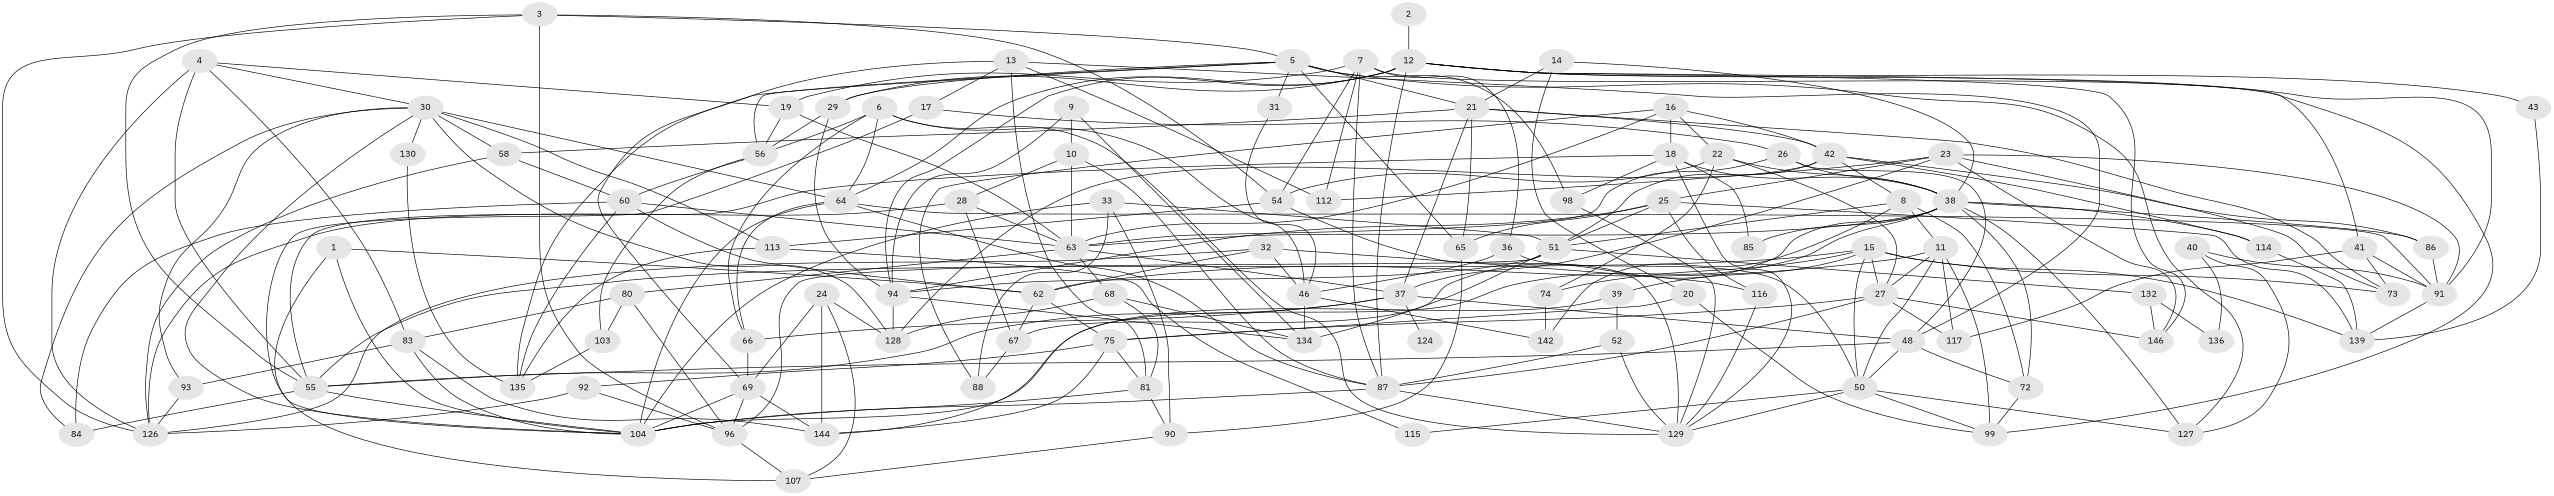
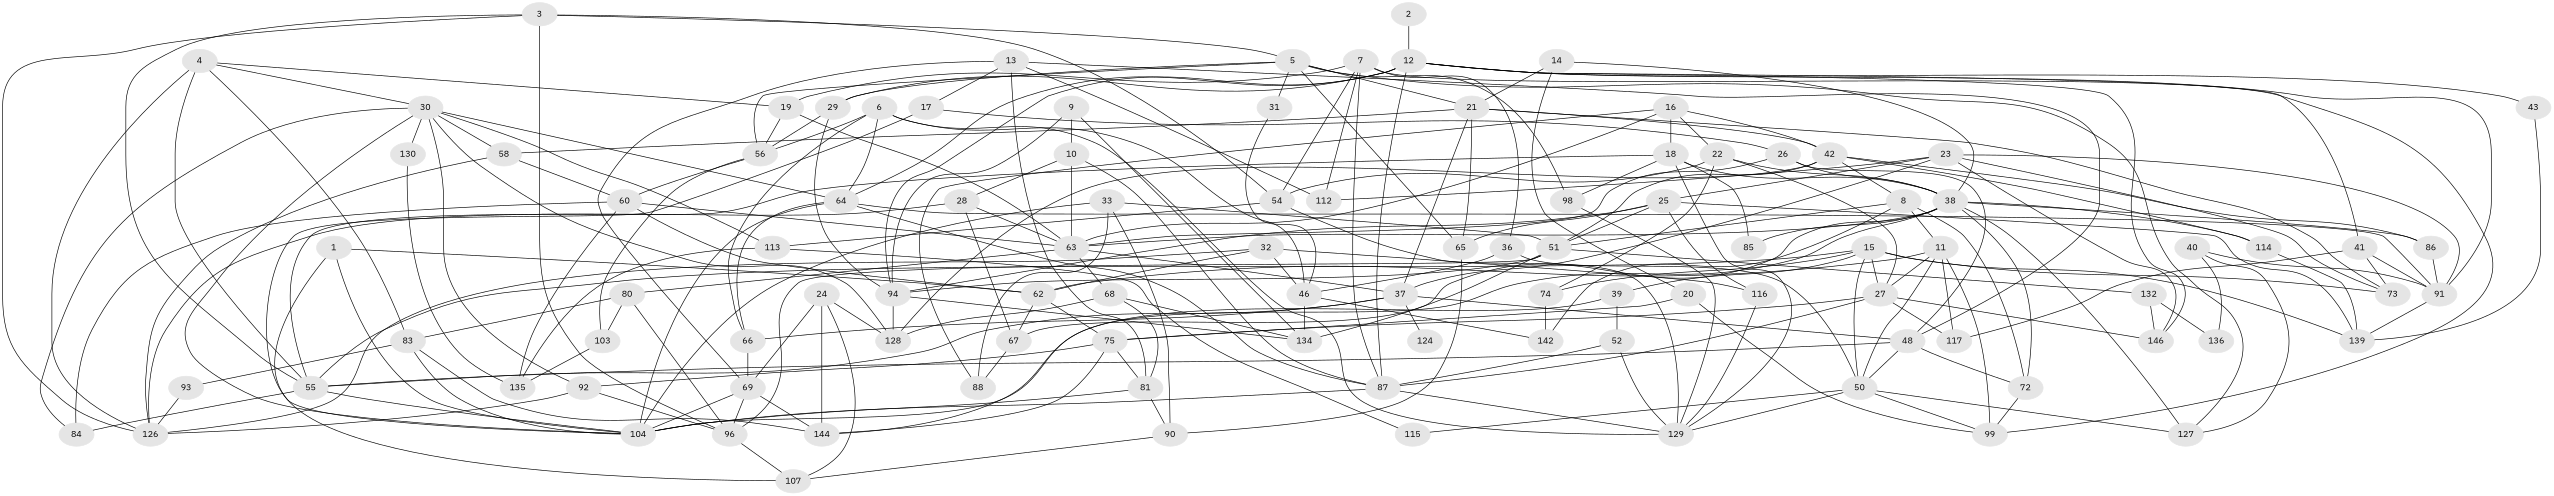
(817, 89) -> none
(232, 194) -> (450, 278)
